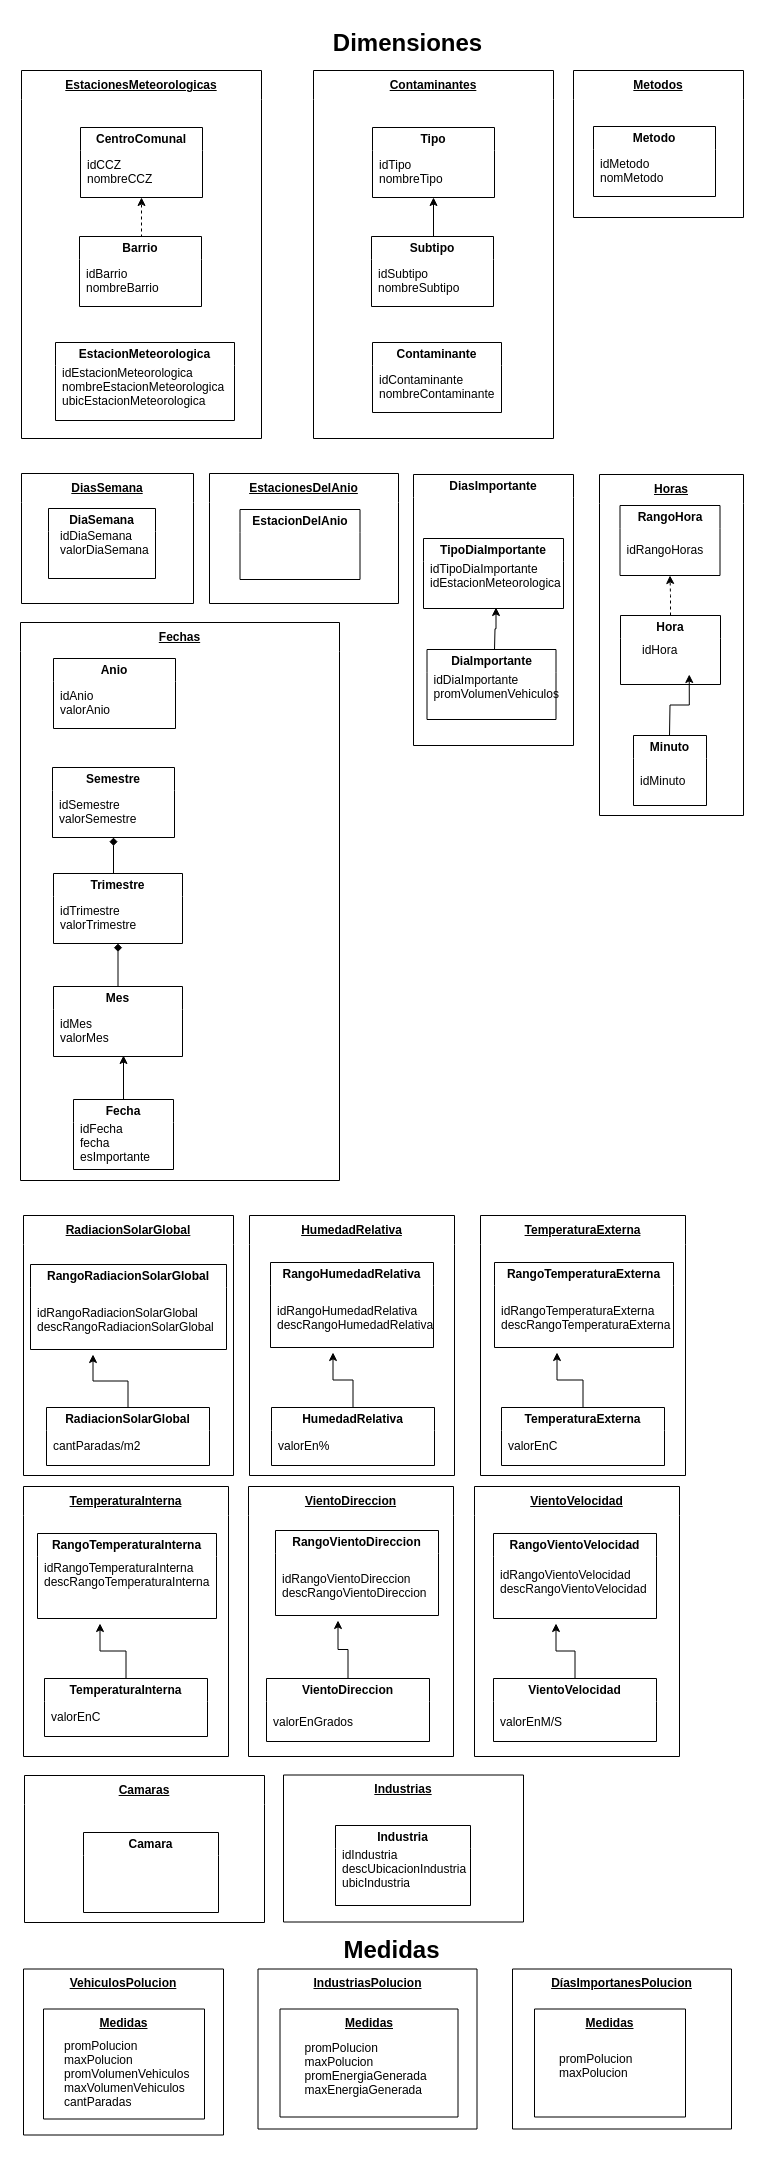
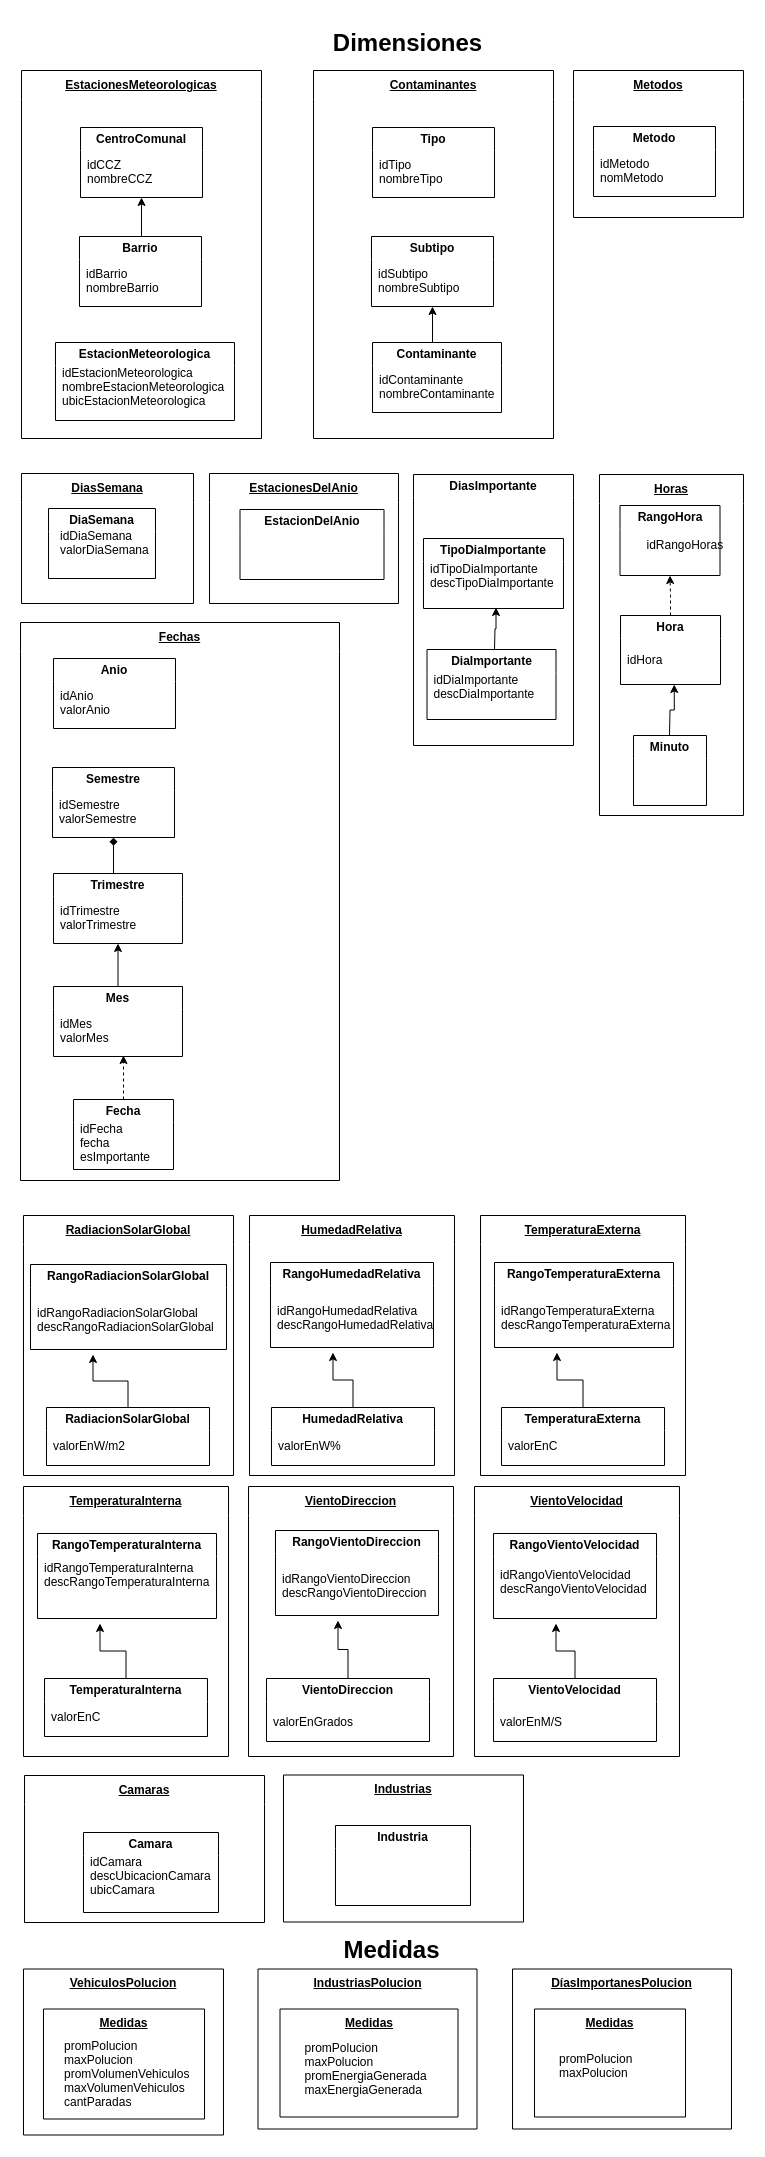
(142, 221) -> (142, 221)
(434, 221) -> none
none -> (433, 328)
(300, 545) -> (312, 545)
(658, 550) -> (678, 545)
(489, 569) -> (489, 569)
(673, 650) -> (658, 660)
(481, 680) -> (481, 680)
(671, 781) -> none
(118, 952) -> (118, 952)
(124, 1080) -> (124, 1080)
(100, 1446) -> (88, 1446)
(303, 1446) -> (307, 1446)
(406, 1875) -> none
none -> (154, 1882)
